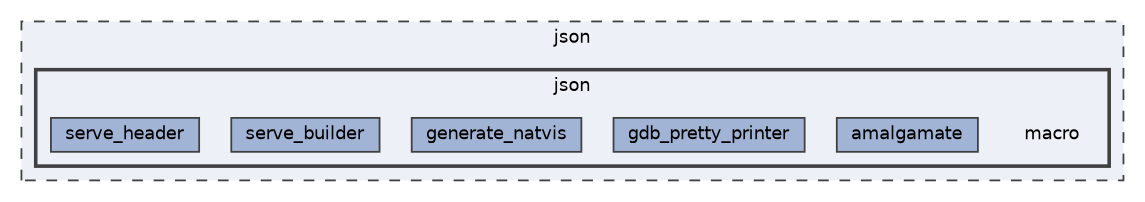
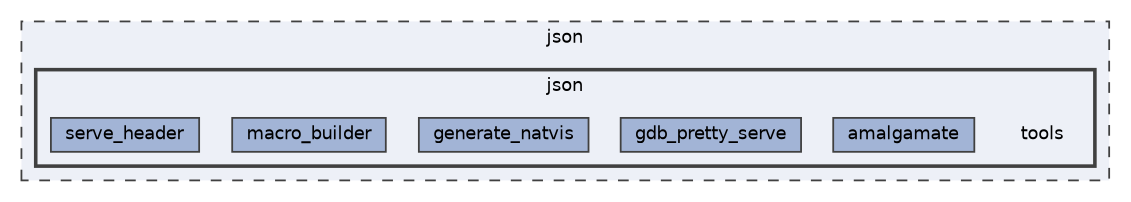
(305, 135) -> (309, 135)
(709, 135) -> (711, 135)
(1052, 135) -> (1043, 135)
